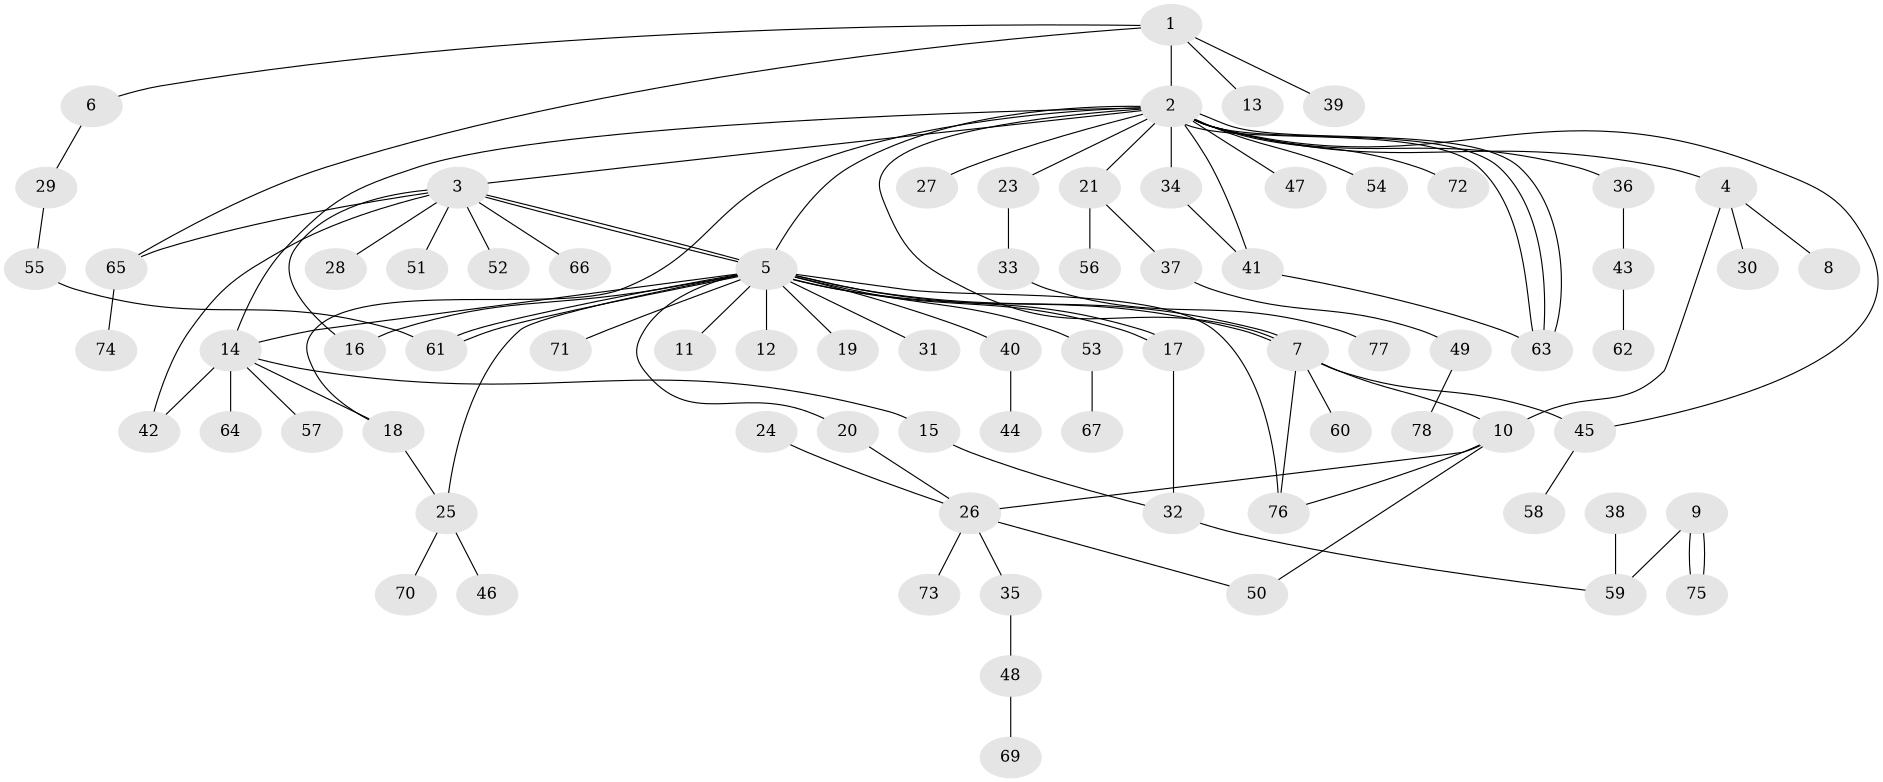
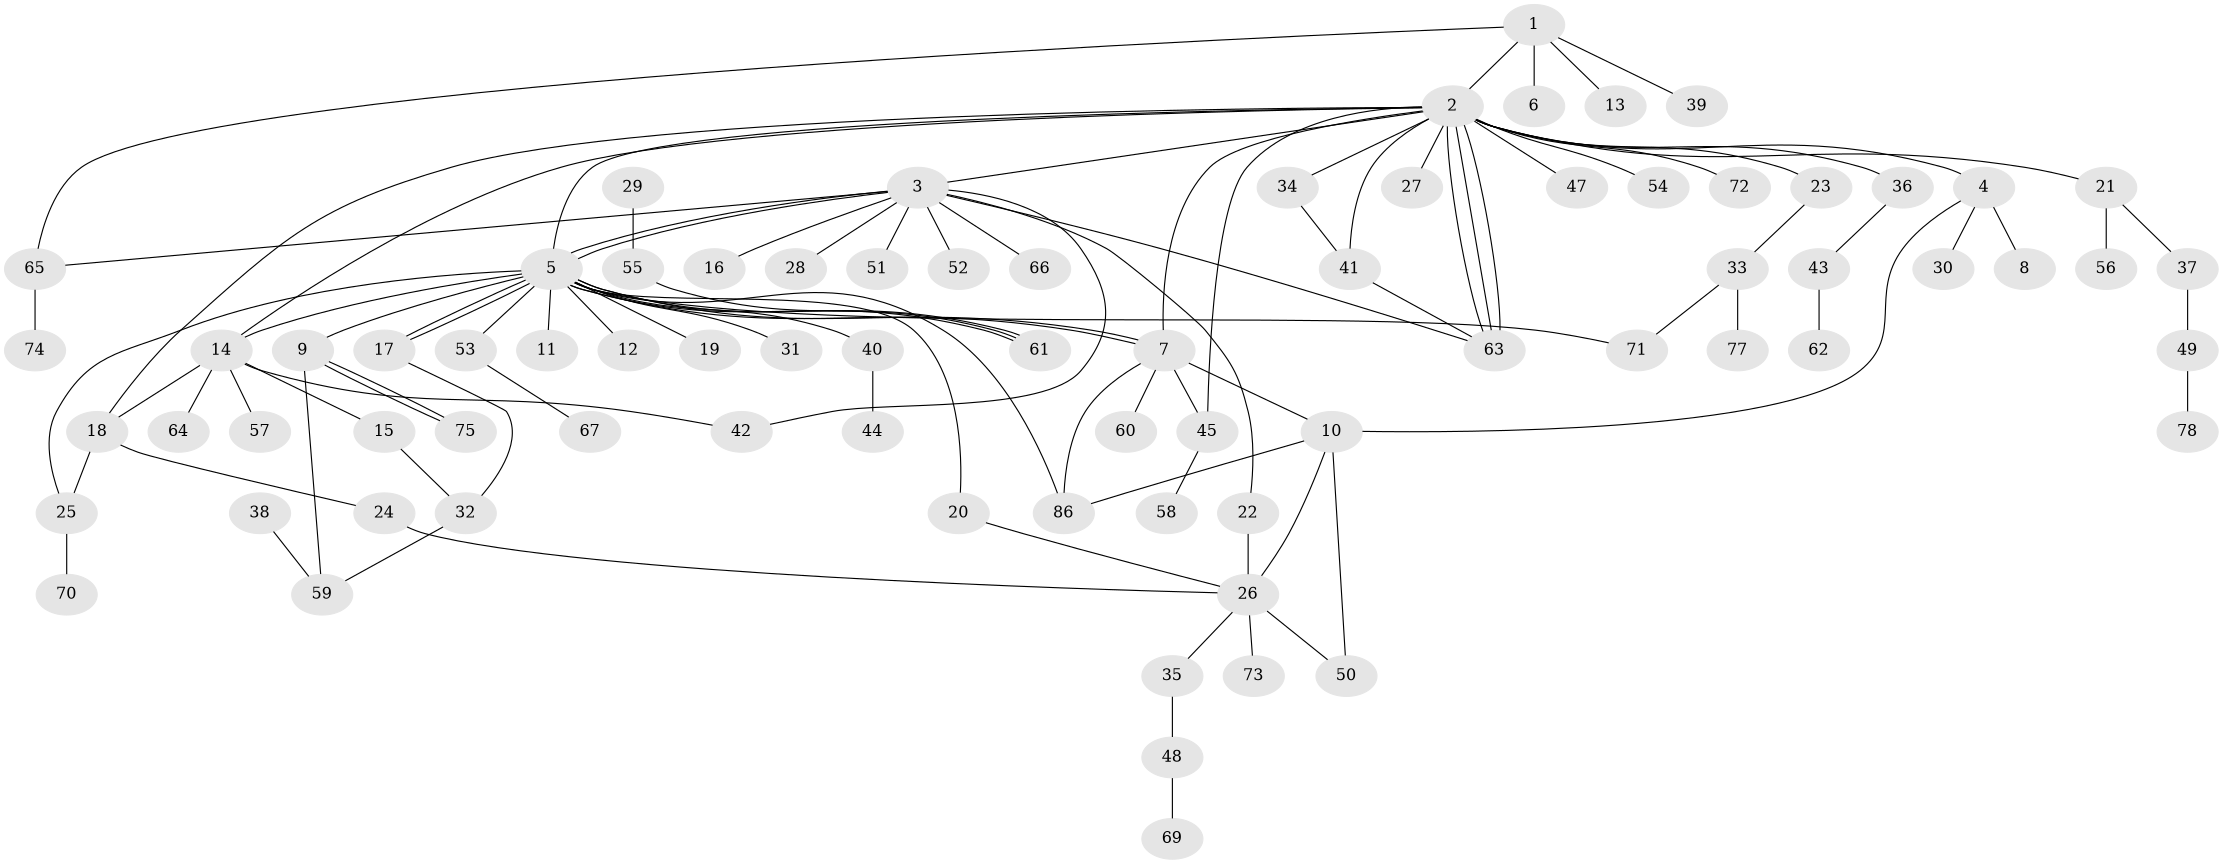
(69, 147) -> none
none -> (1209, 262)
(557, 301) -> (424, 304)
none -> (1688, 310)
none -> (237, 478)
none -> (1248, 513)
(1279, 513) -> (1064, 513)
(487, 595) -> none
